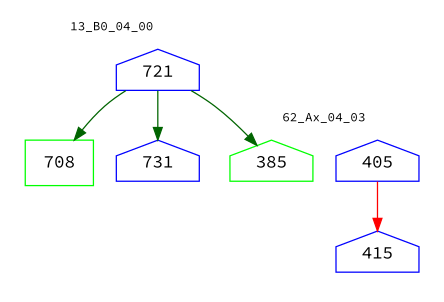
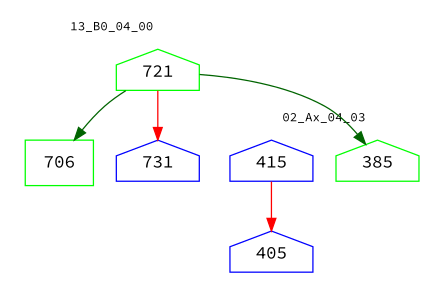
(158, 72) -> (158, 72)
(158, 109) -> (158, 109)
(324, 118) -> (324, 118)
(59, 163) -> (59, 163)
(377, 200) -> (271, 200)
